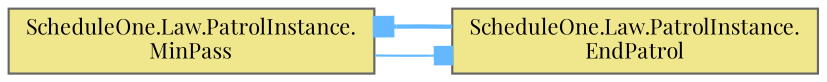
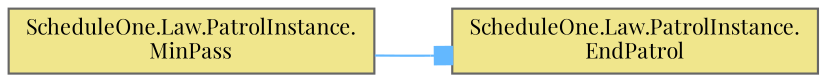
(424, 27) -> none
